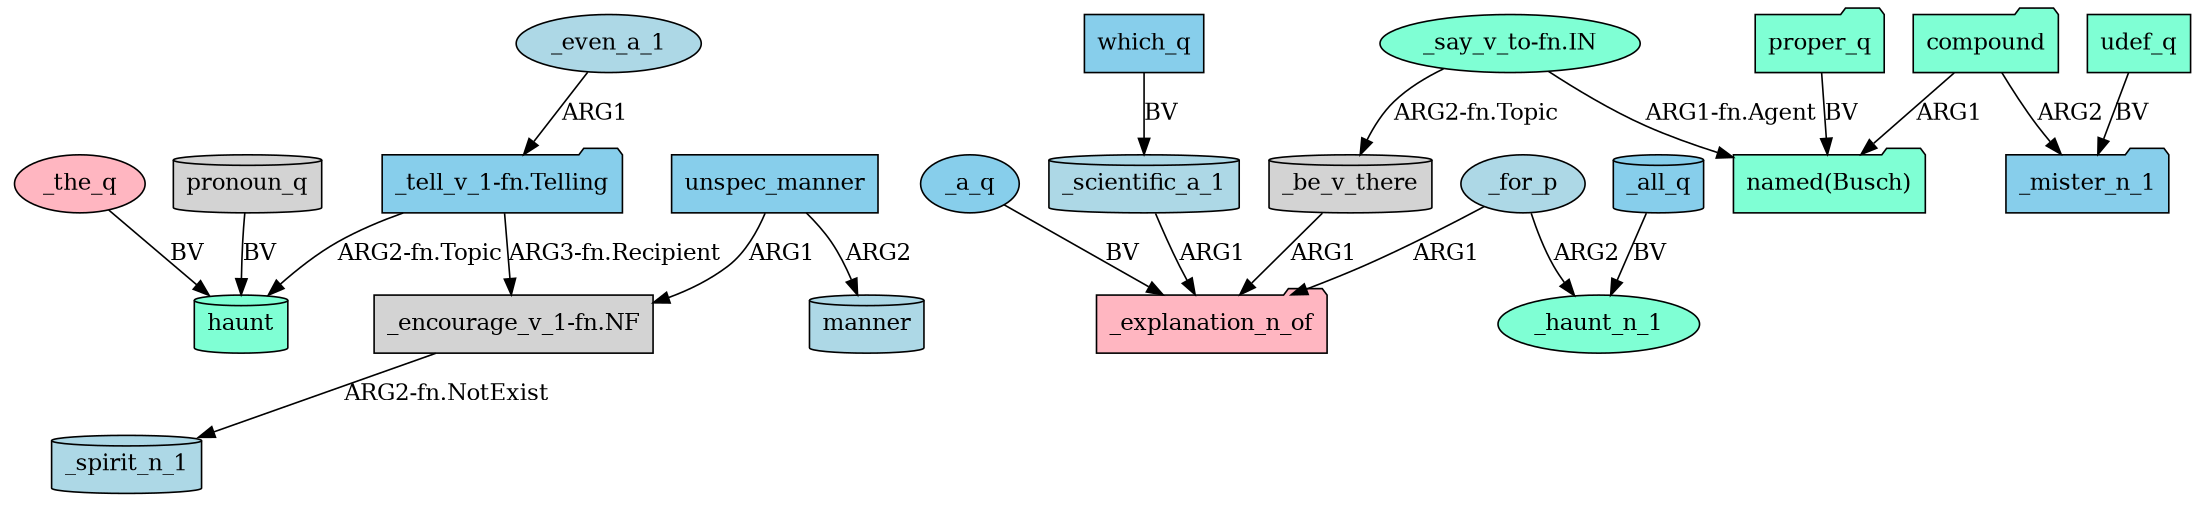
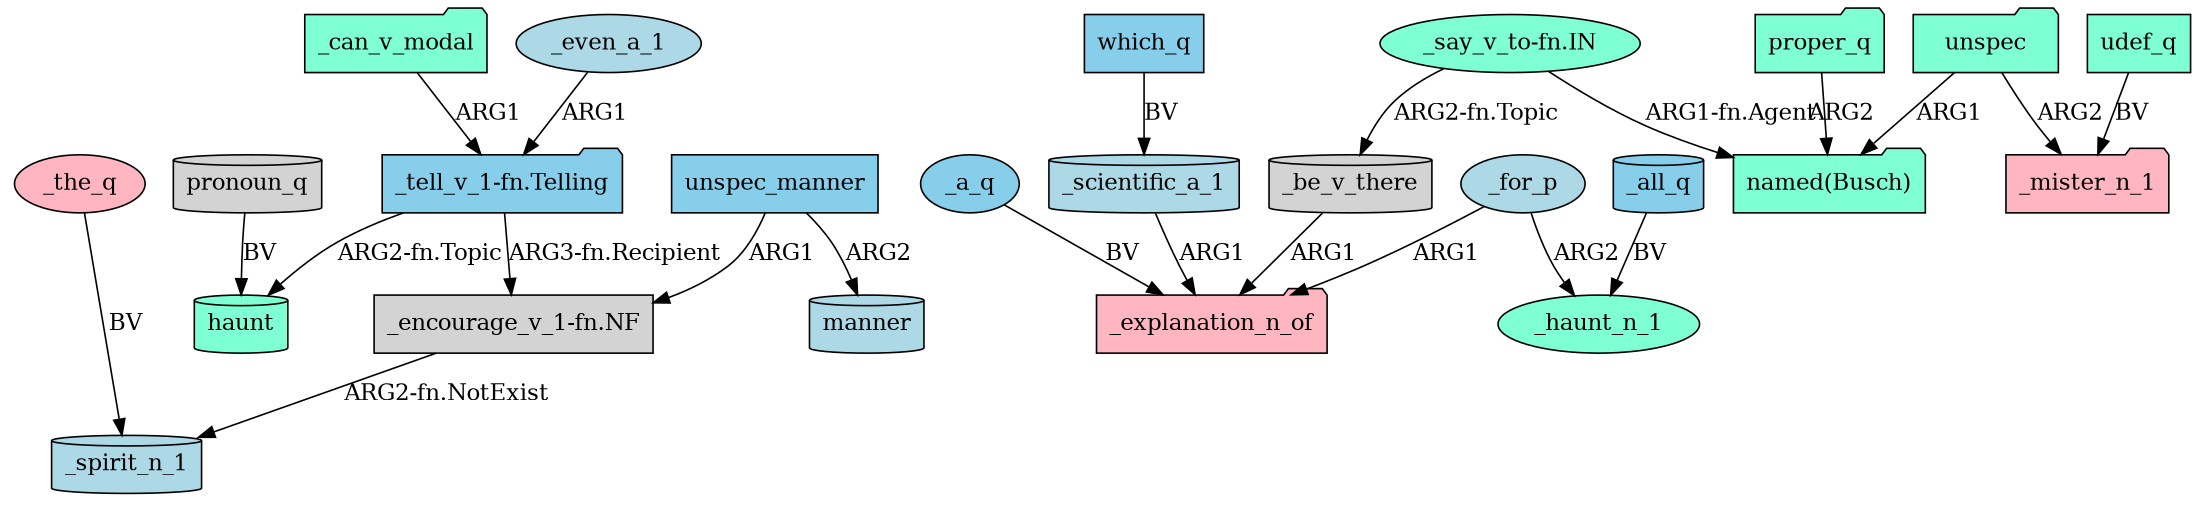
none -> (396, 44)
(1986, 44) -> (1986, 44)
(1841, 114) -> (1841, 114)
(2087, 184) -> (2087, 184)
(153, 247) -> (102, 316)
